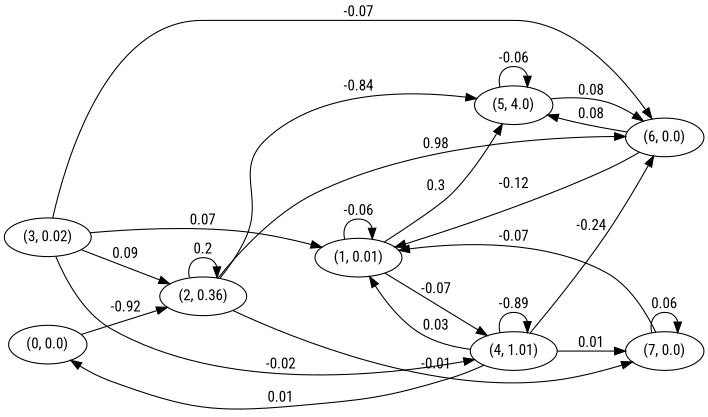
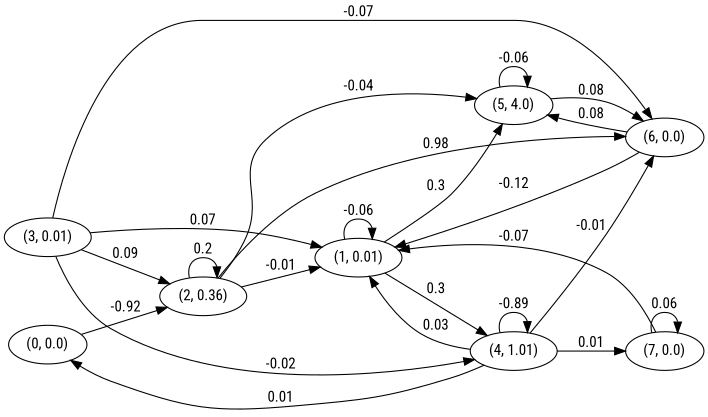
(358, 86) -> (358, 86)
(591, 226) -> (591, 226)
(48, 237) -> (48, 237)
(436, 289) -> (436, 289)
(433, 375) -> (276, 278)
